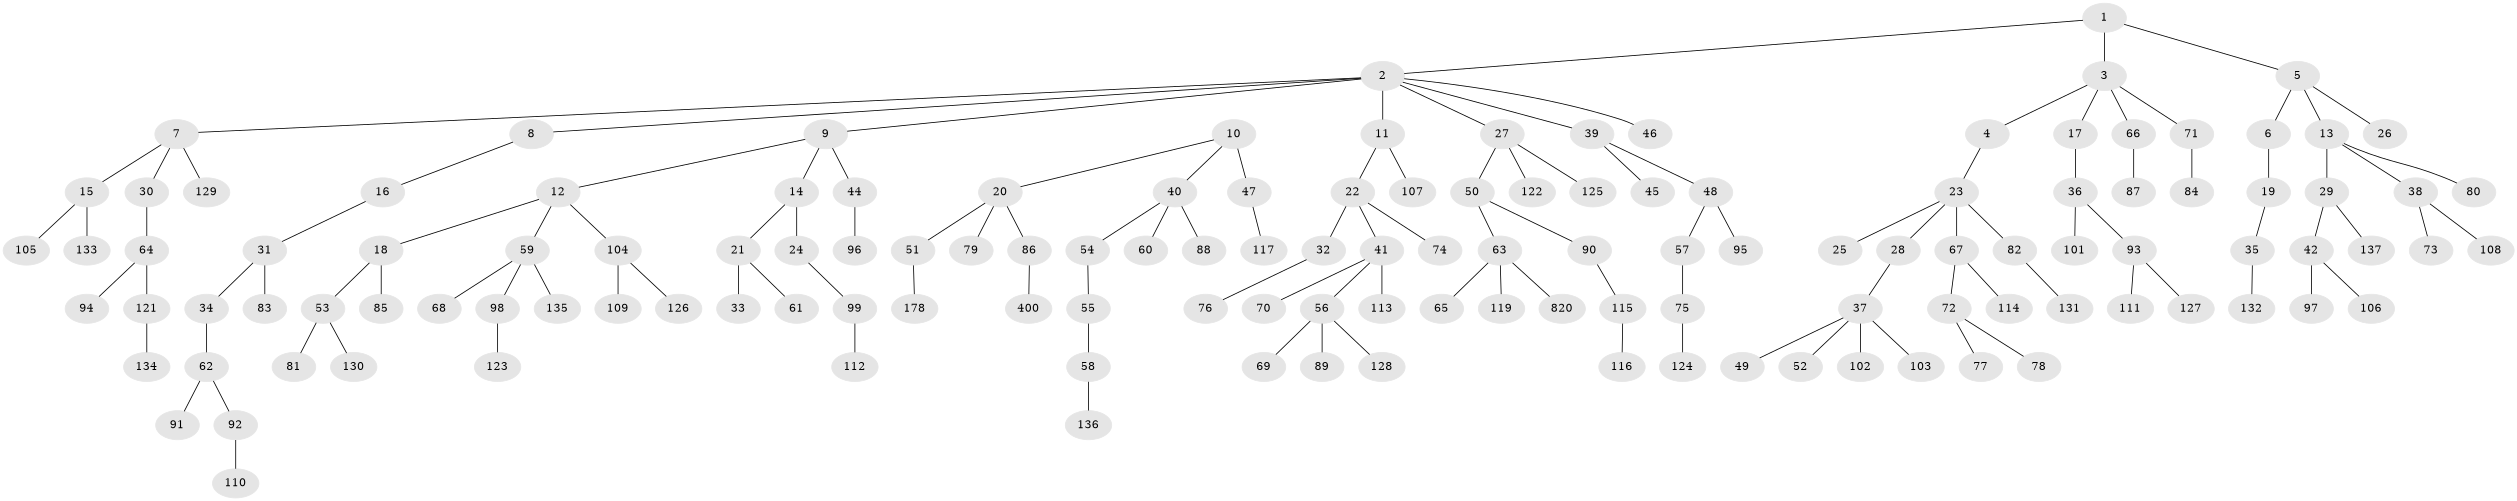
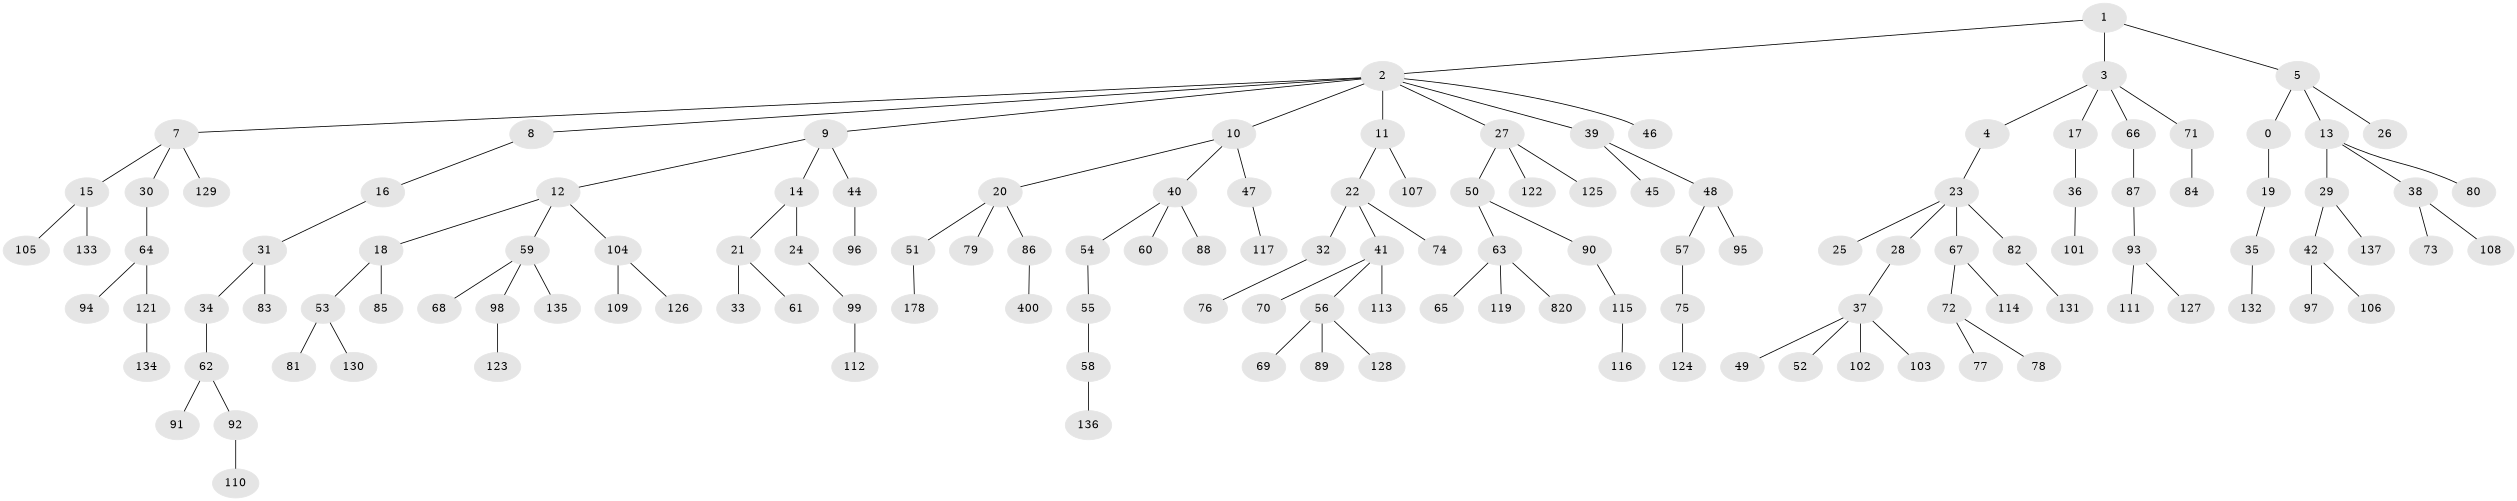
none -> (1308, 105)
(2269, 134) -> (2269, 134)
(2105, 221) -> (2134, 222)
